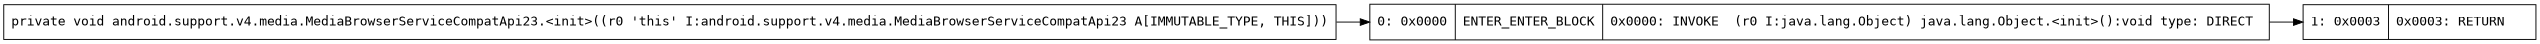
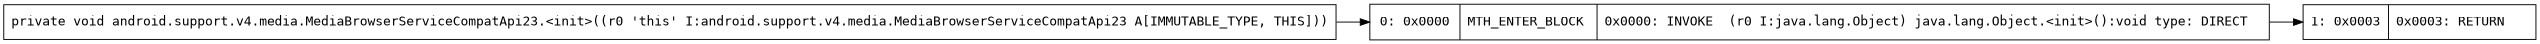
(1529, 22) -> (1526, 22)
